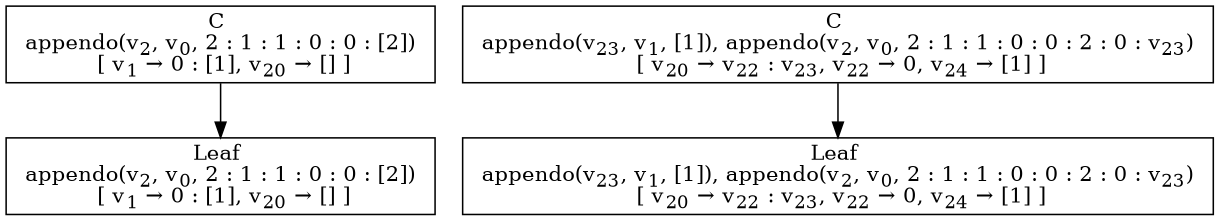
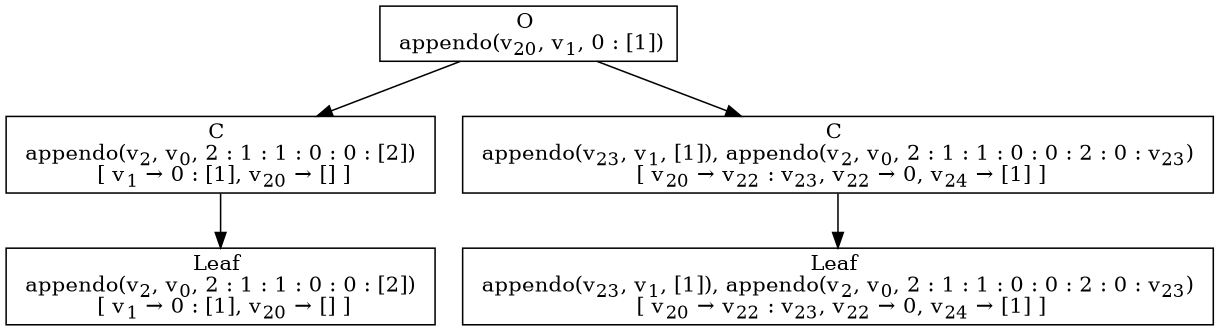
none -> (529, 34)
